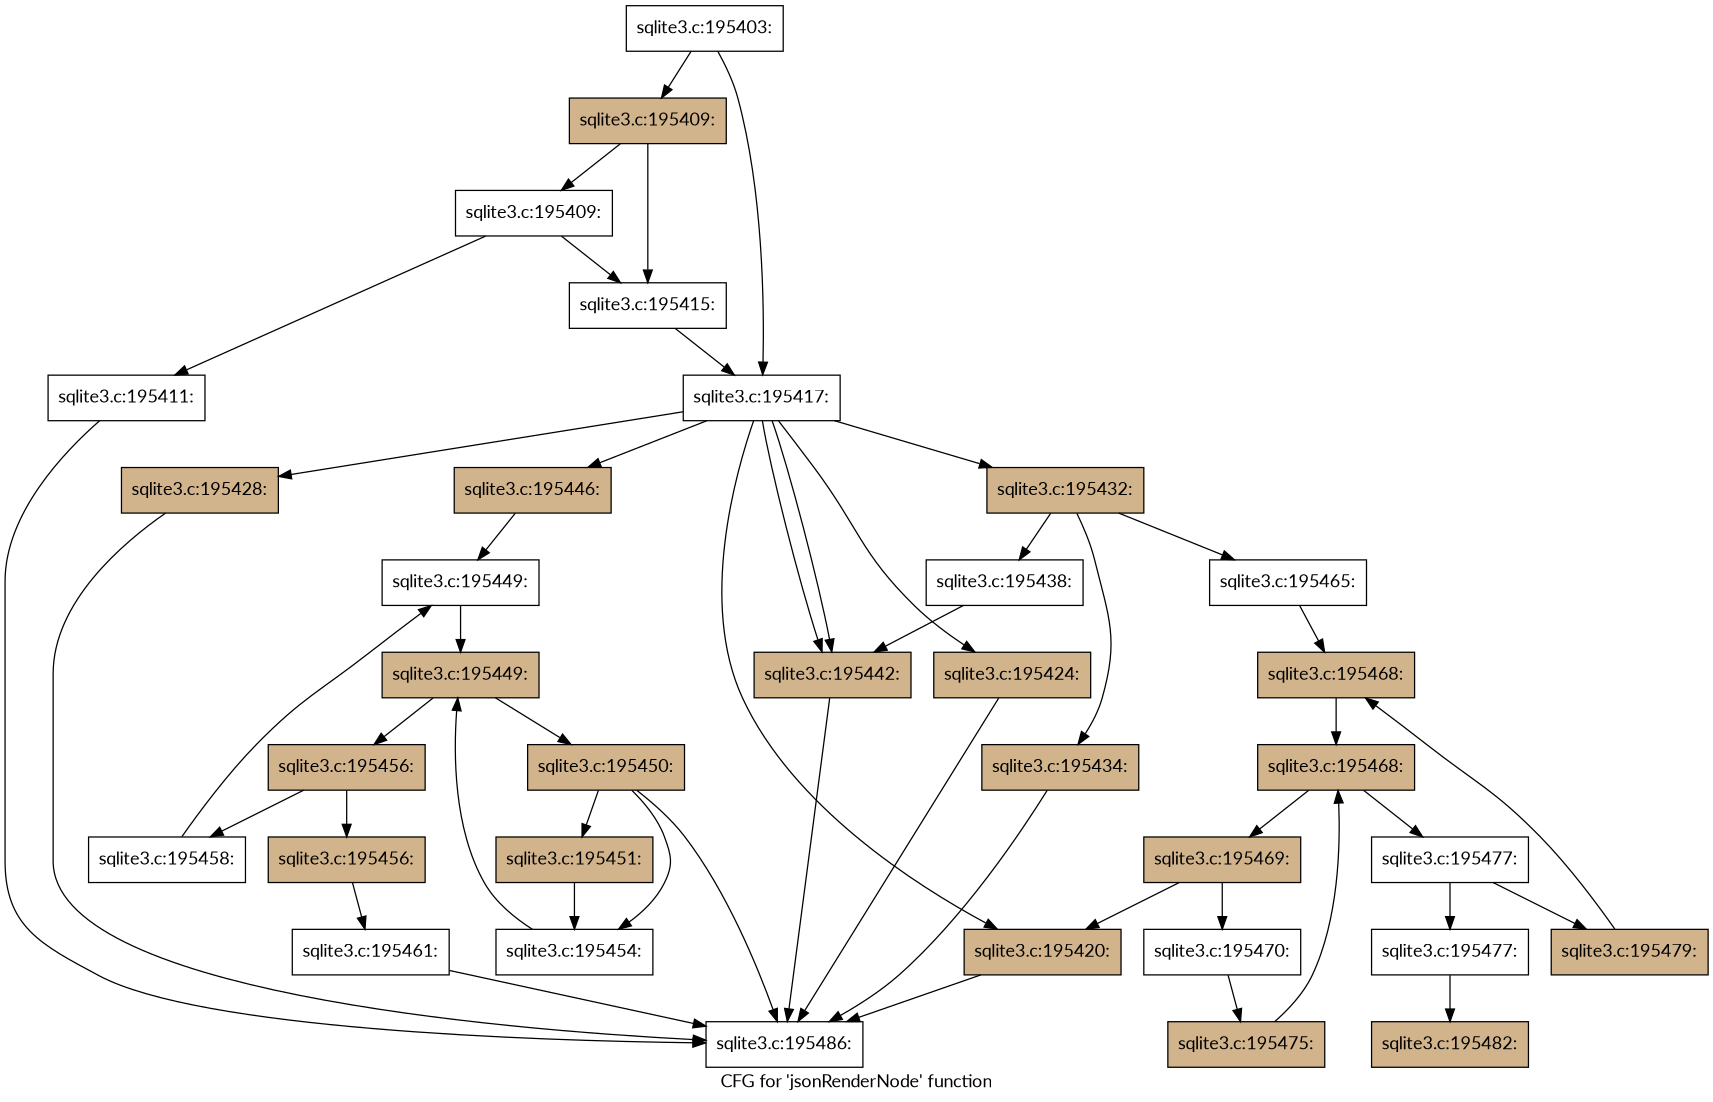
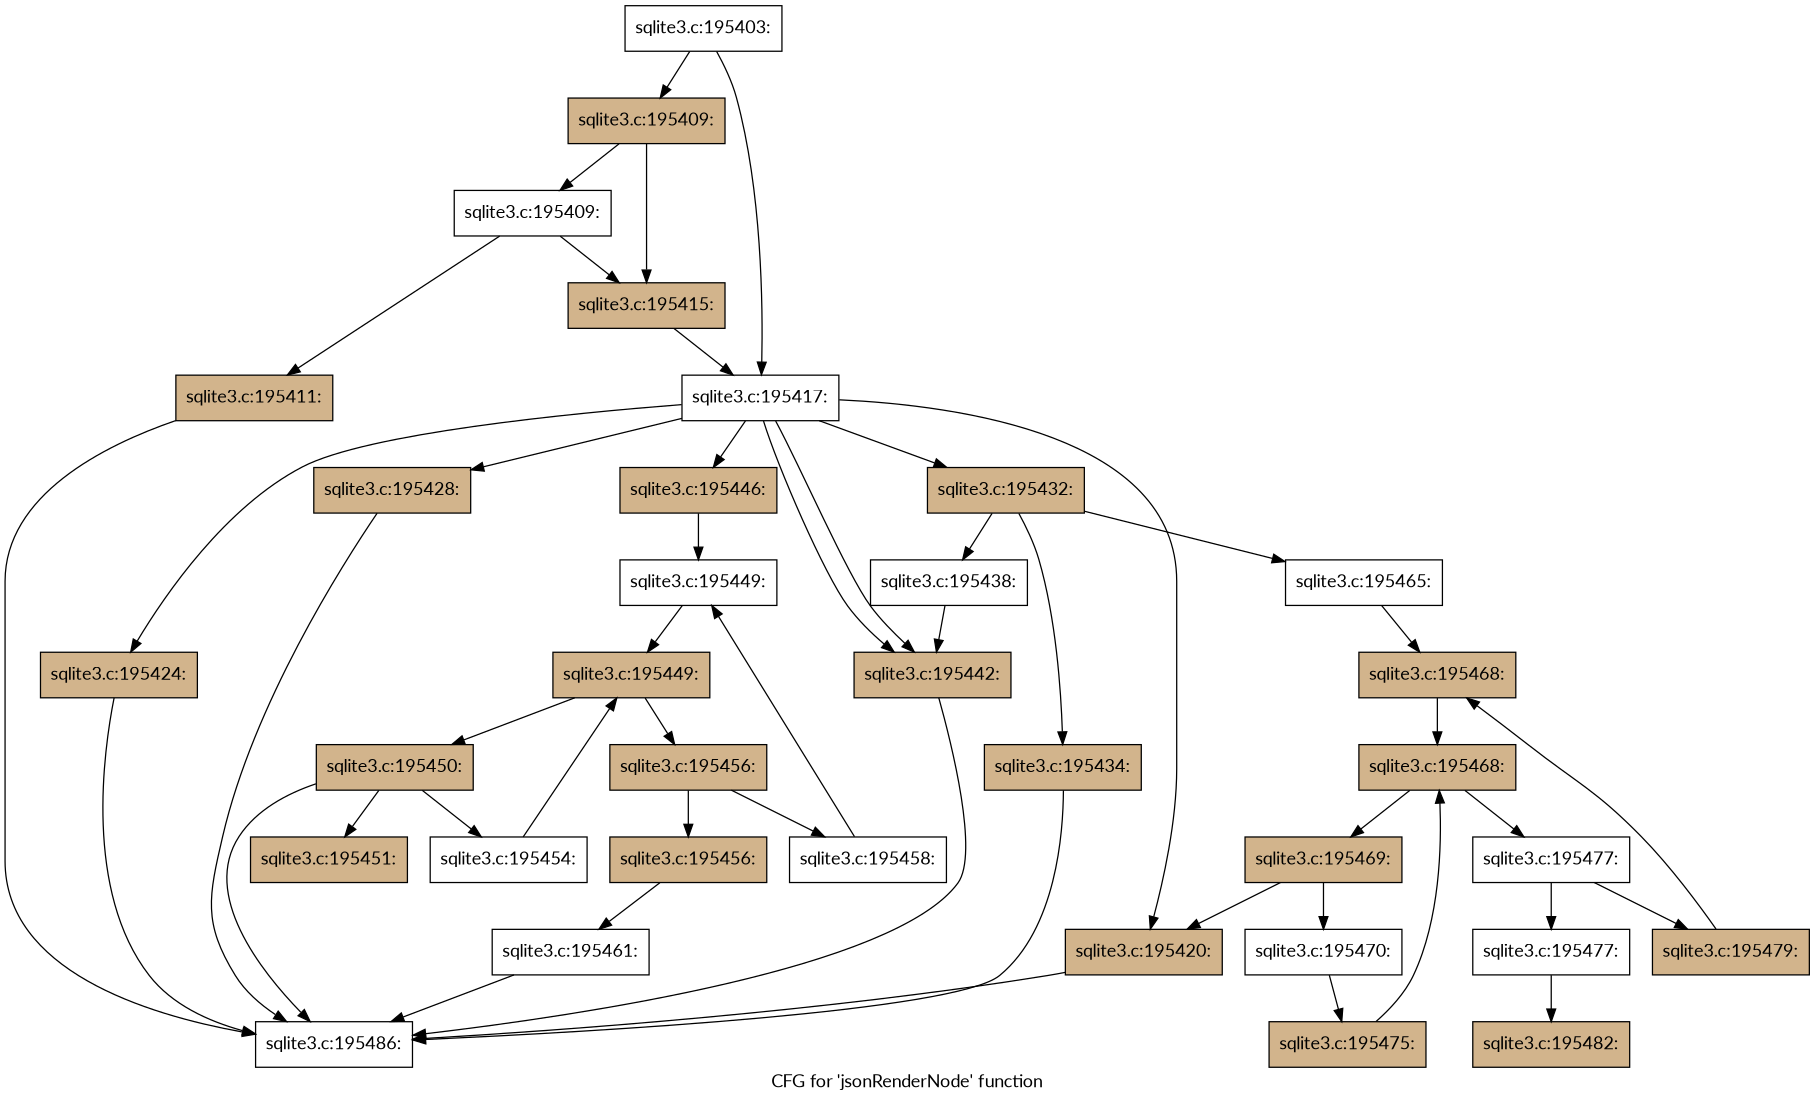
(648, 306) -> (647, 306)
(127, 398) -> (254, 398)
(574, 900) -> none
